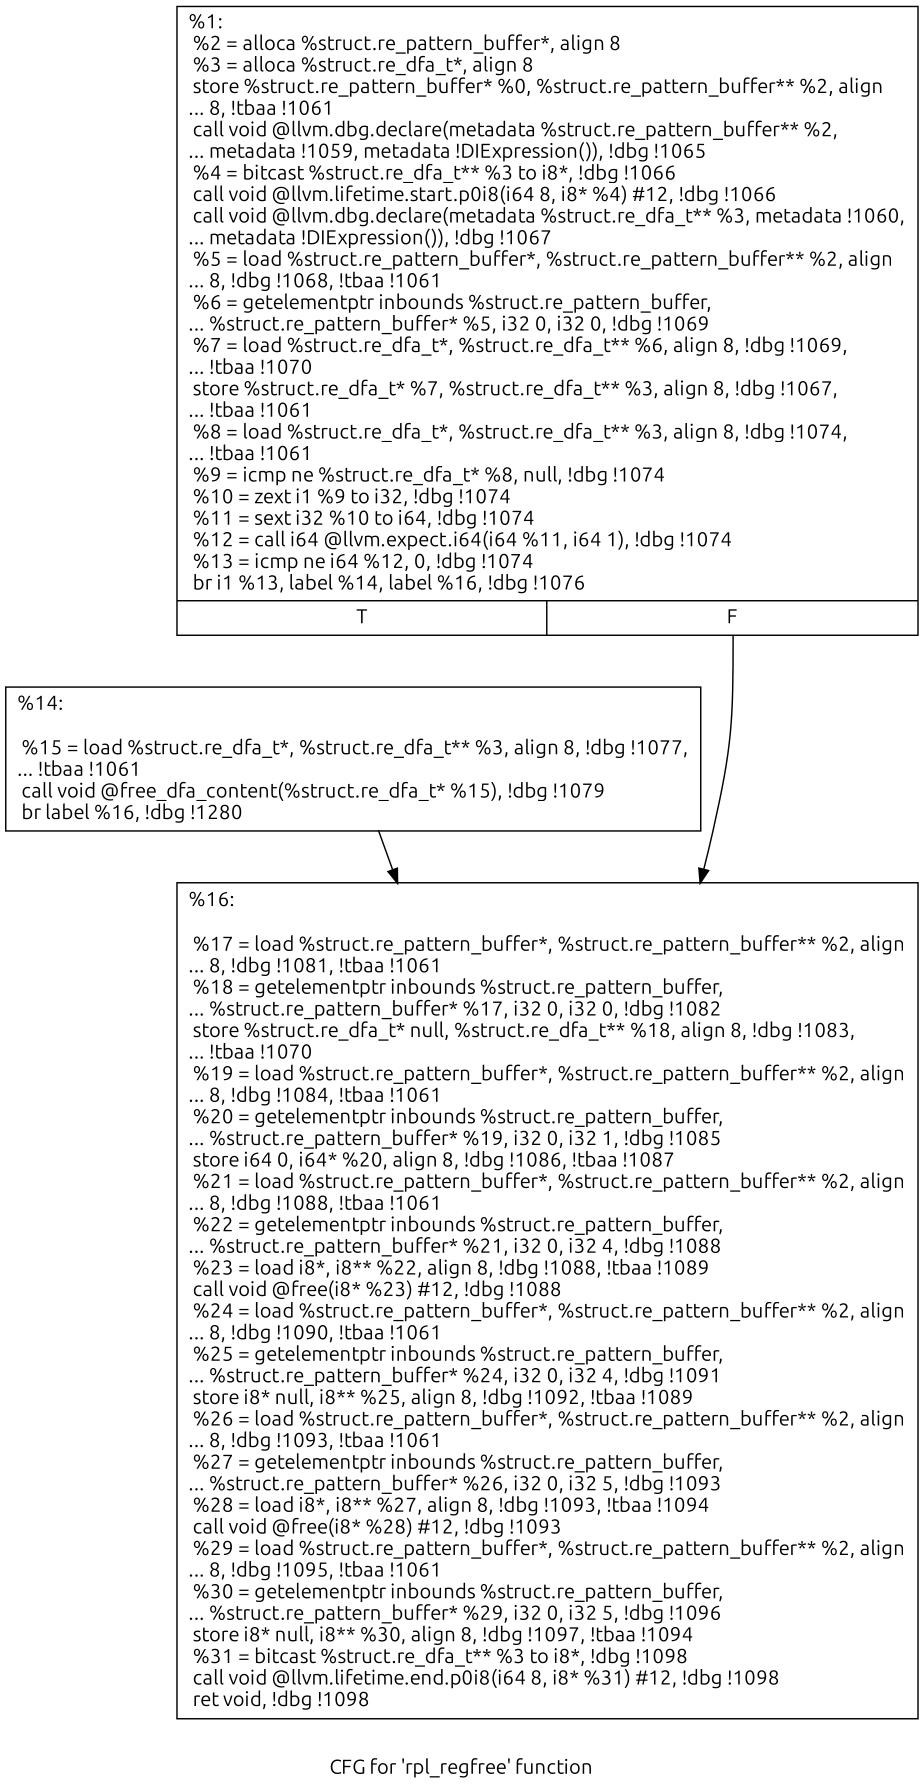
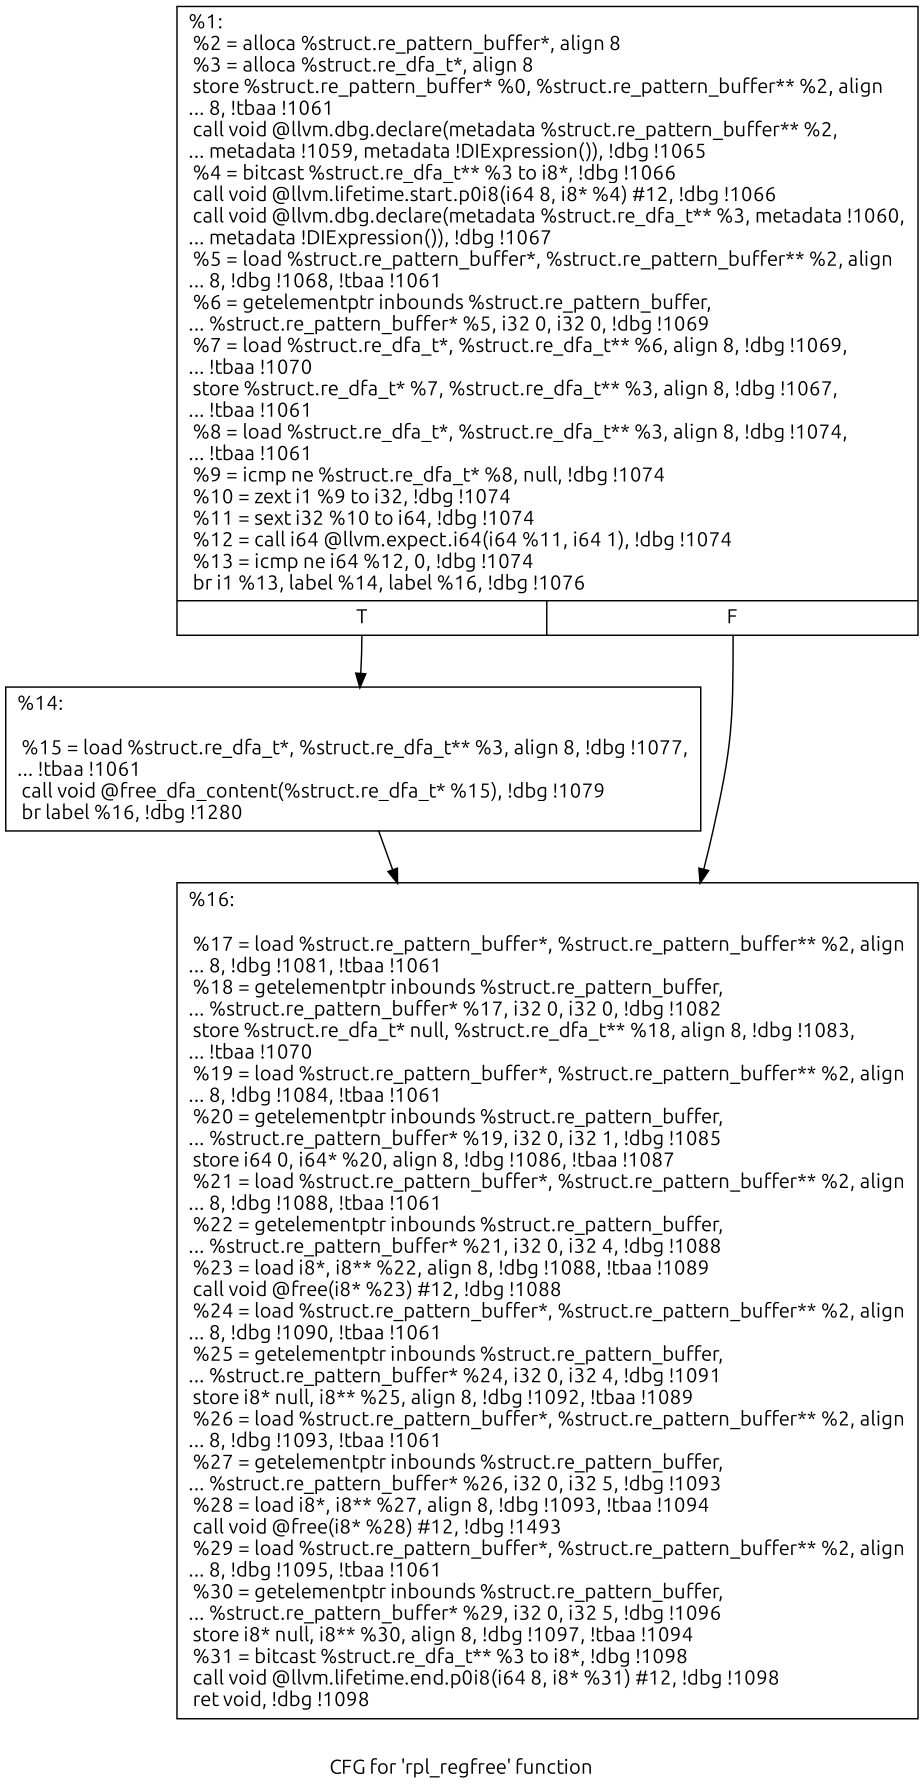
none -> (362, 654)
(376, 1527) -> (376, 1527)
